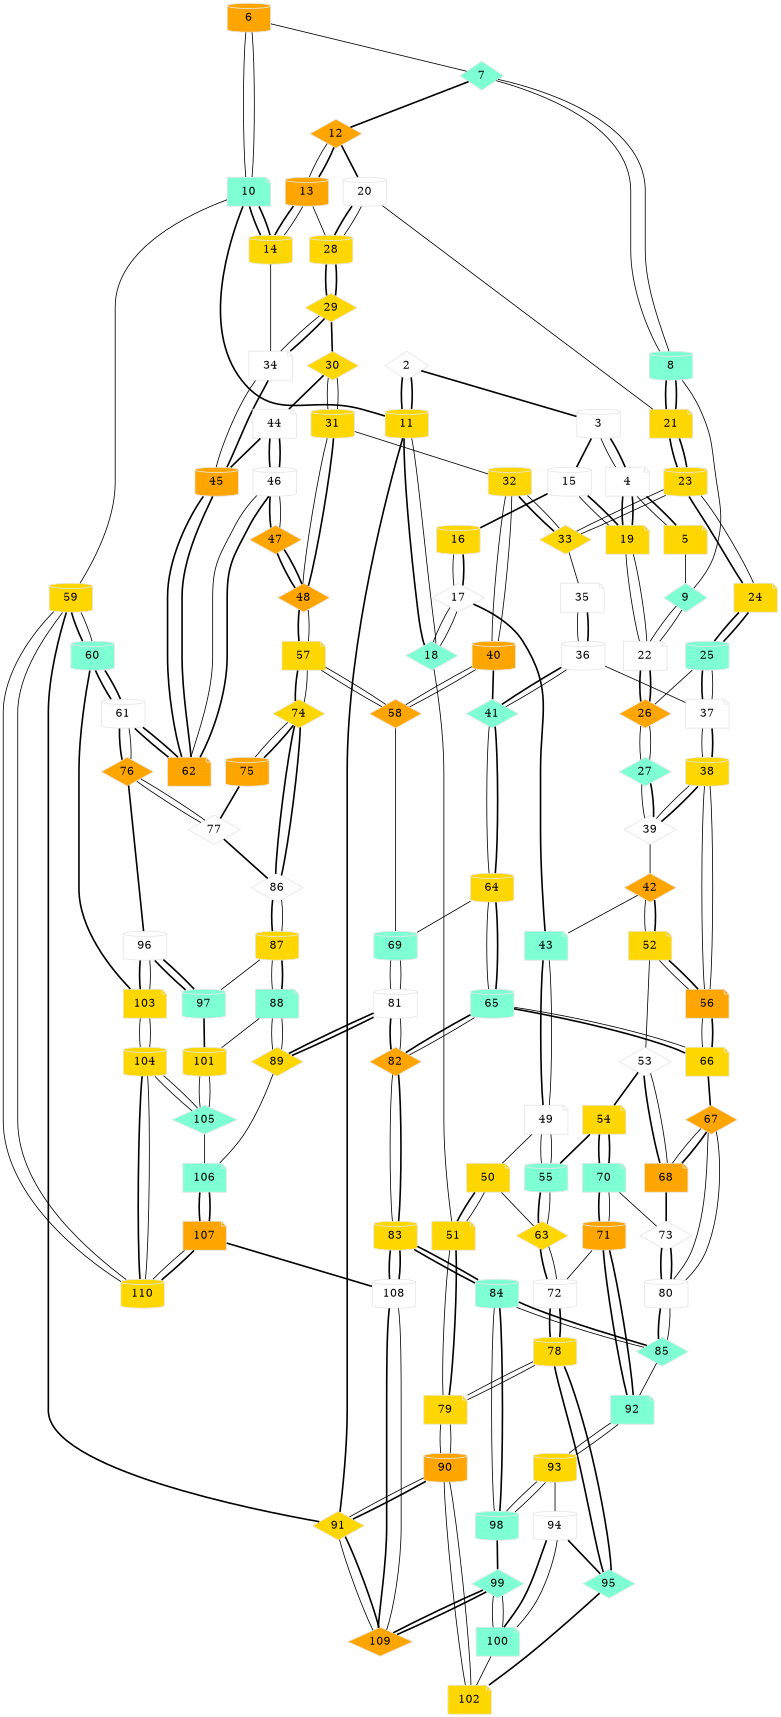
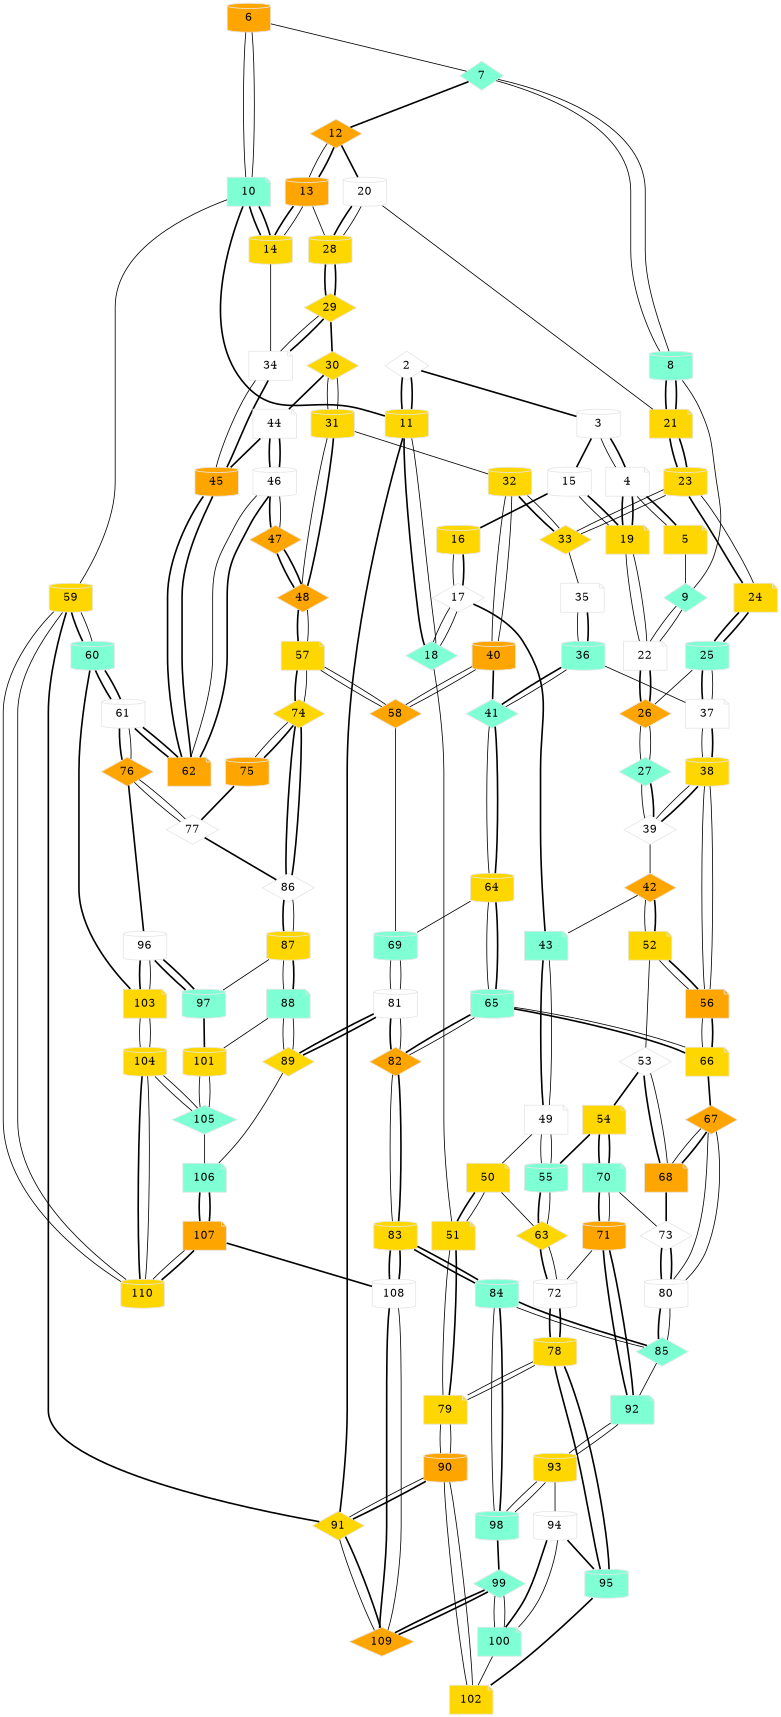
(583, 656) -> (583, 656)
(609, 1584) -> (607, 1584)
